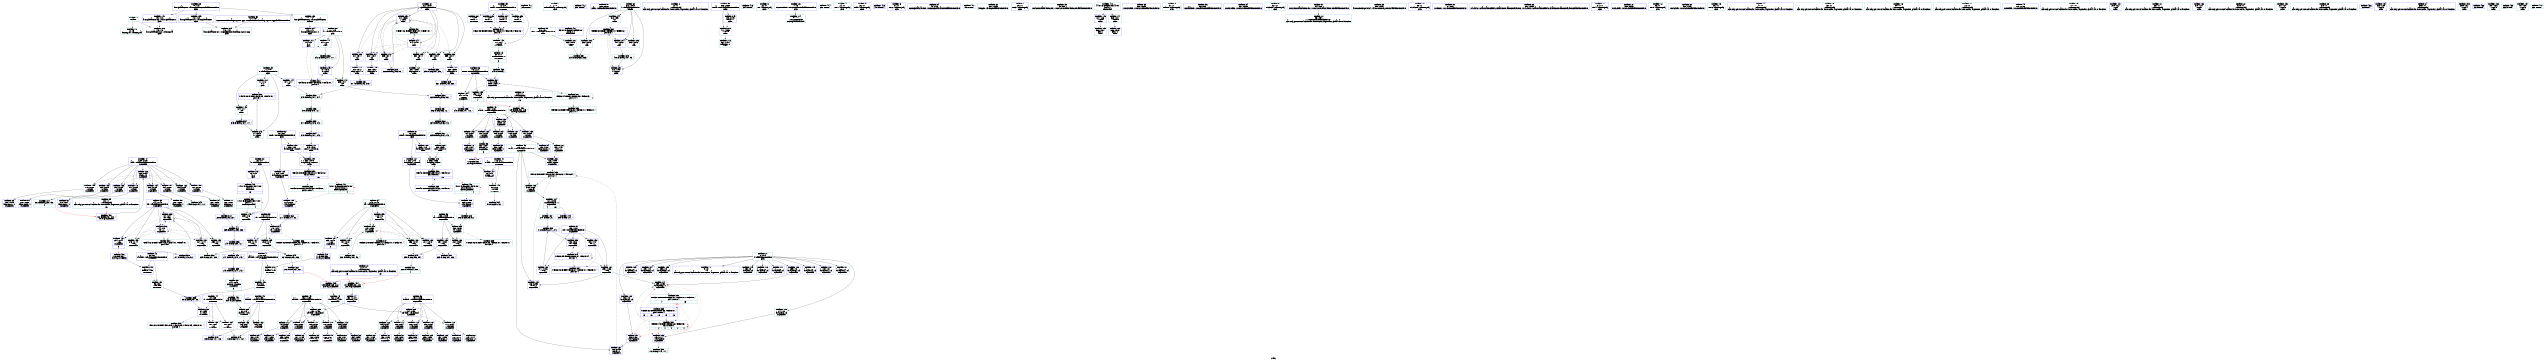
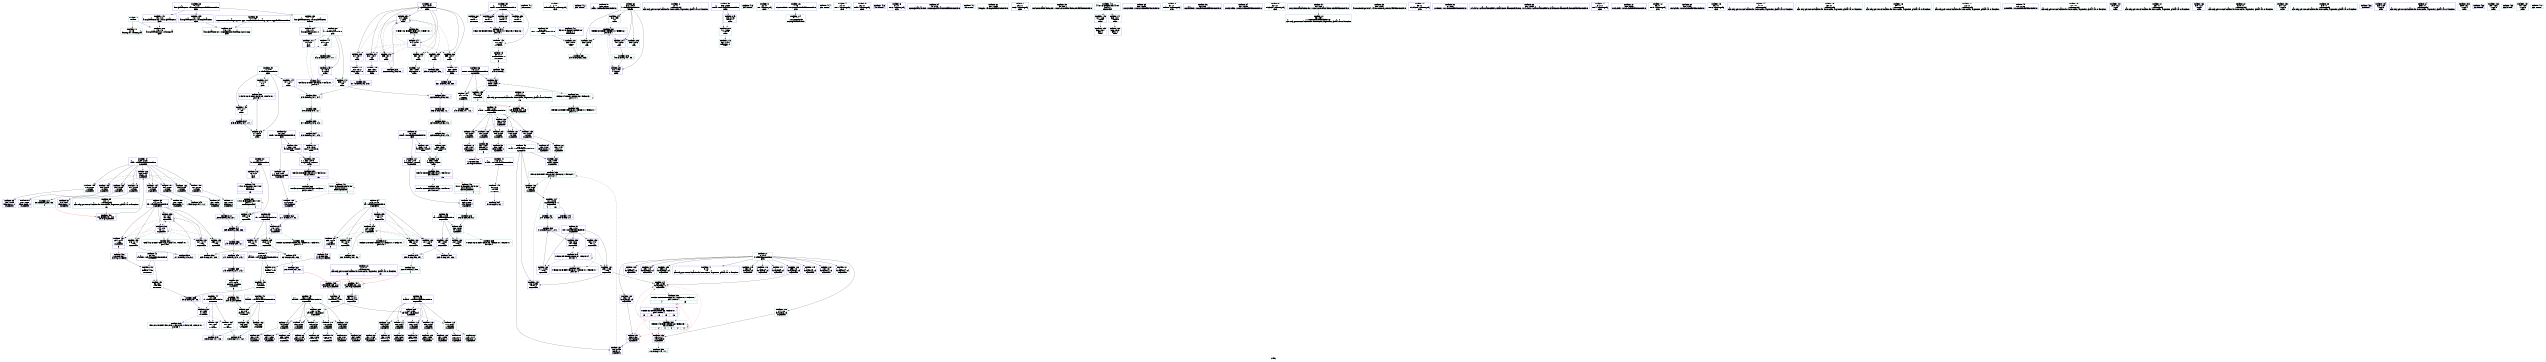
(489, 174) -> none
